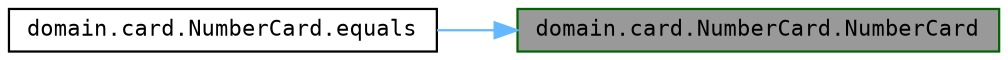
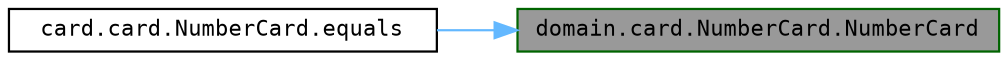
(223, 30) -> (223, 30)
